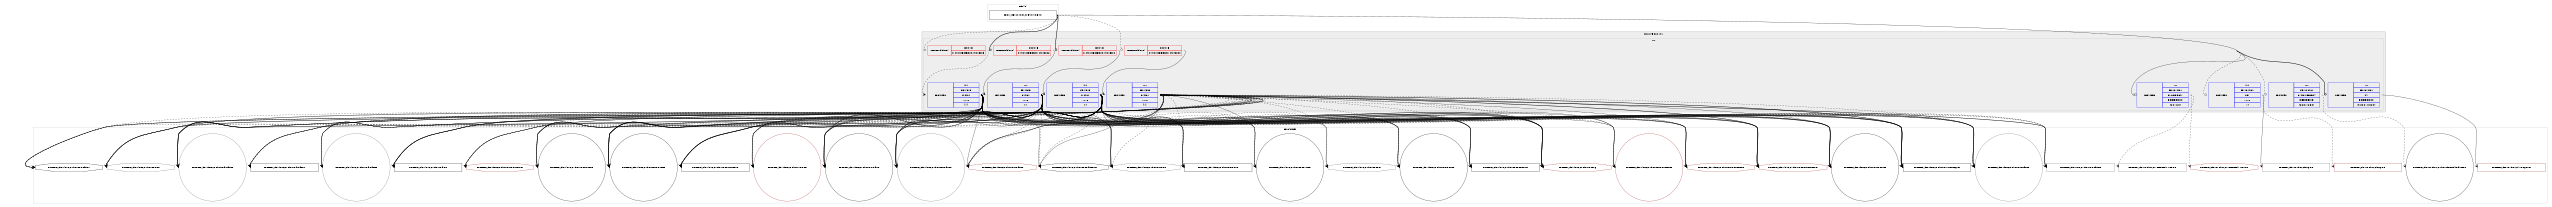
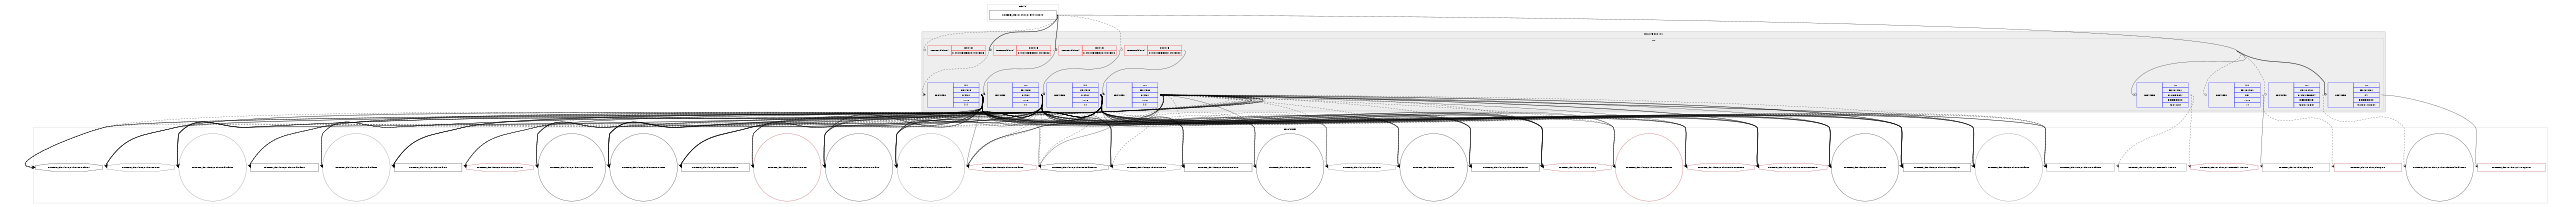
(1023, 15) -> (1023, 15)
